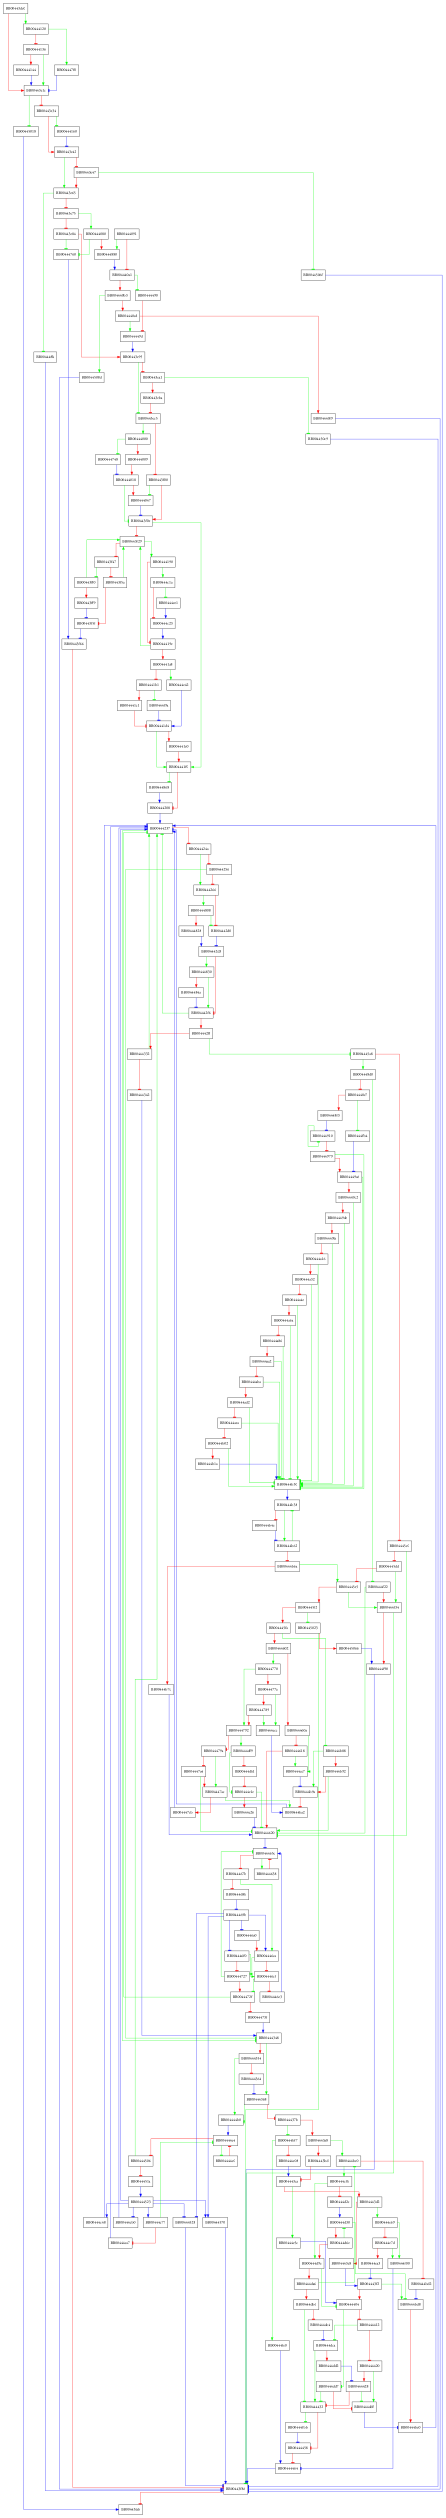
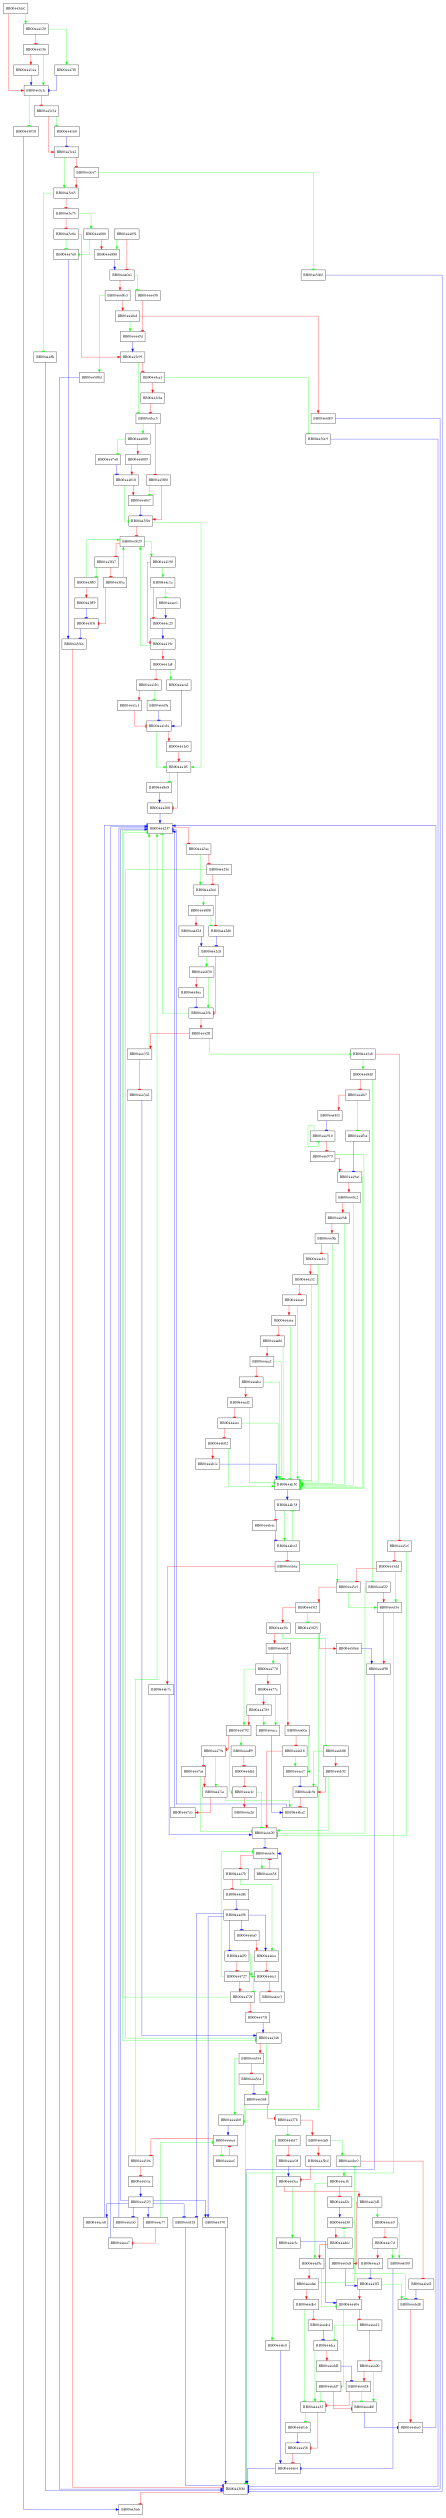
(254, 1822) -> none
